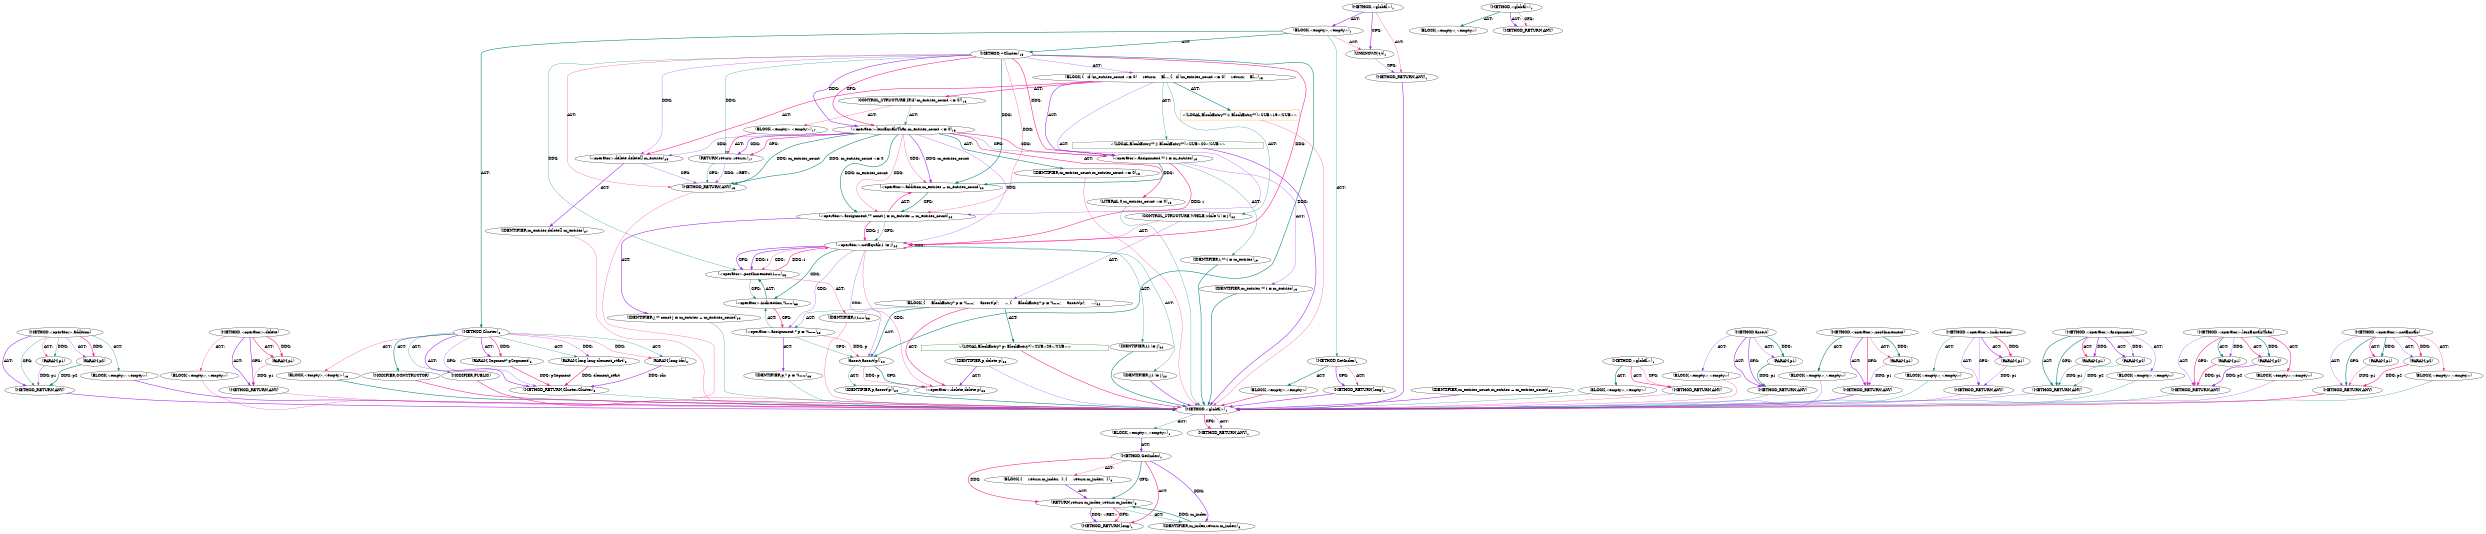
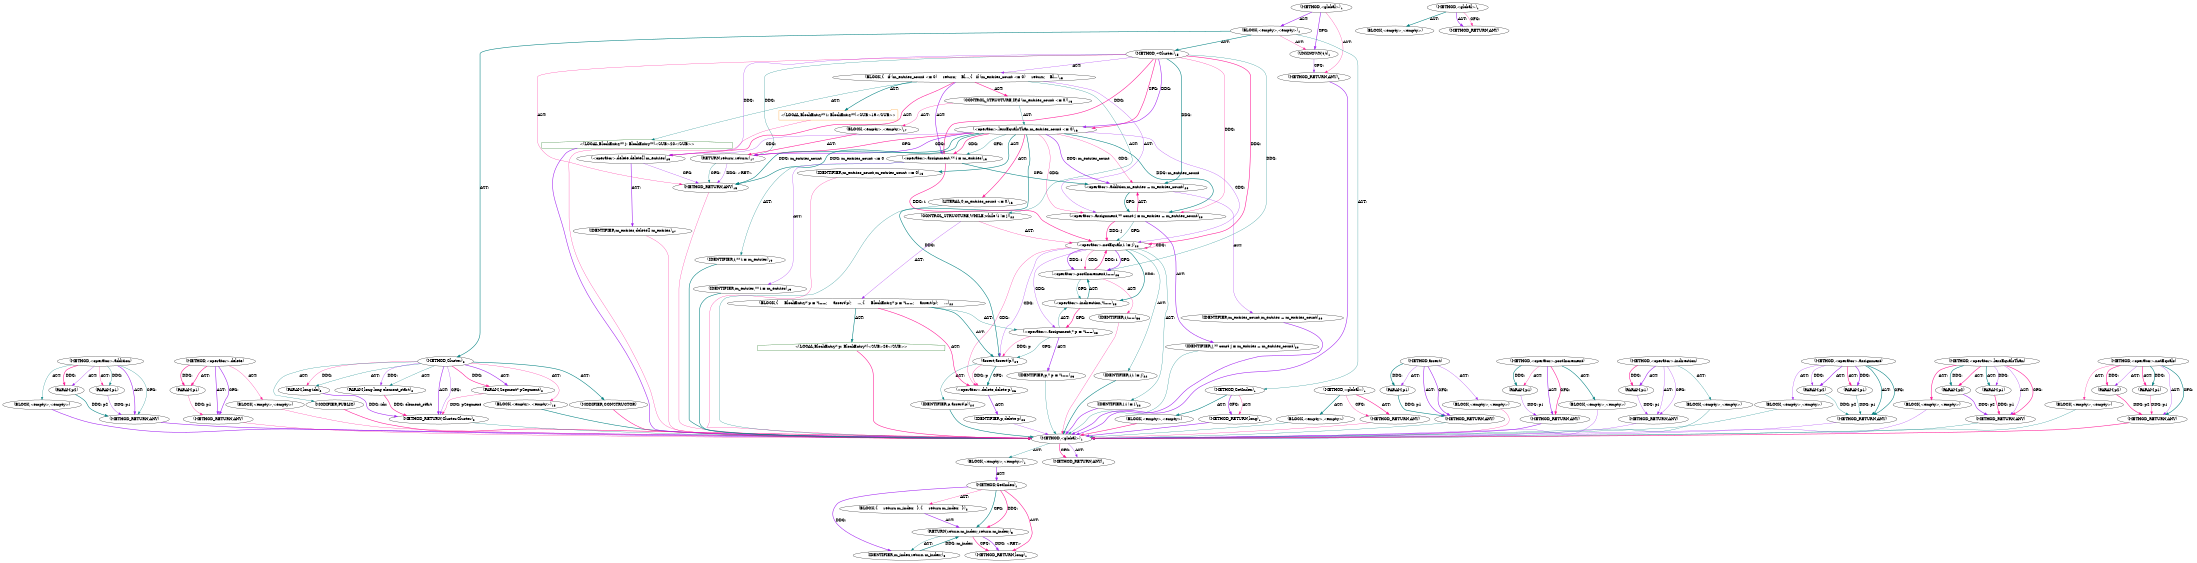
(1169, 173) -> (1039, 173)
none -> (1234, 229)
(1283, 239) -> (900, 214)
(796, 303) -> (1115, 303)
(529, 375) -> (460, 397)
(969, 375) -> (992, 404)
